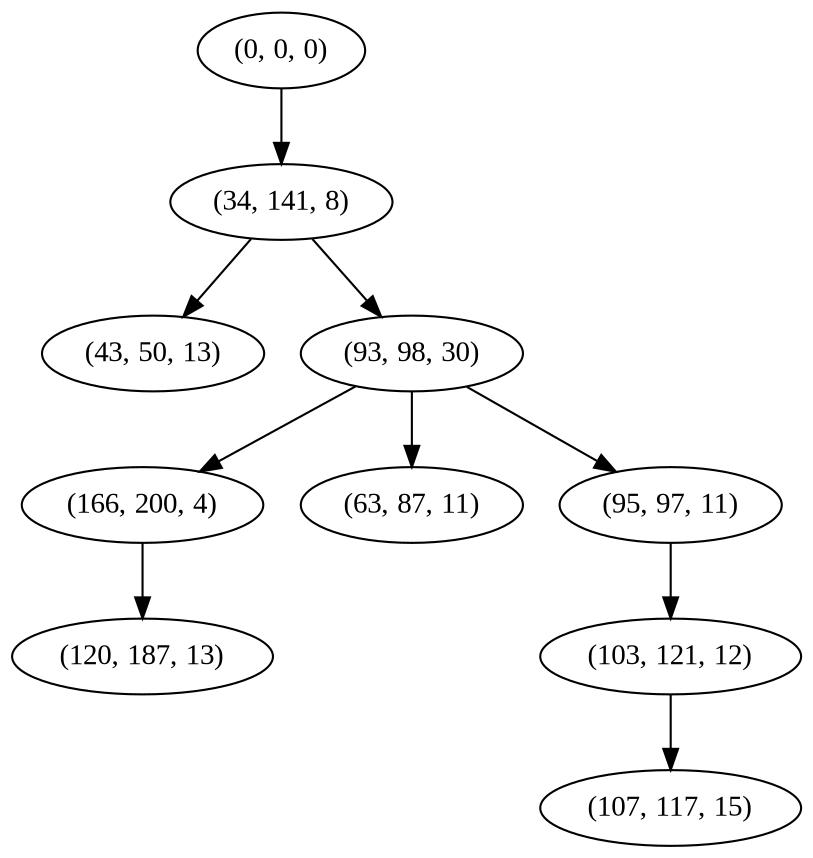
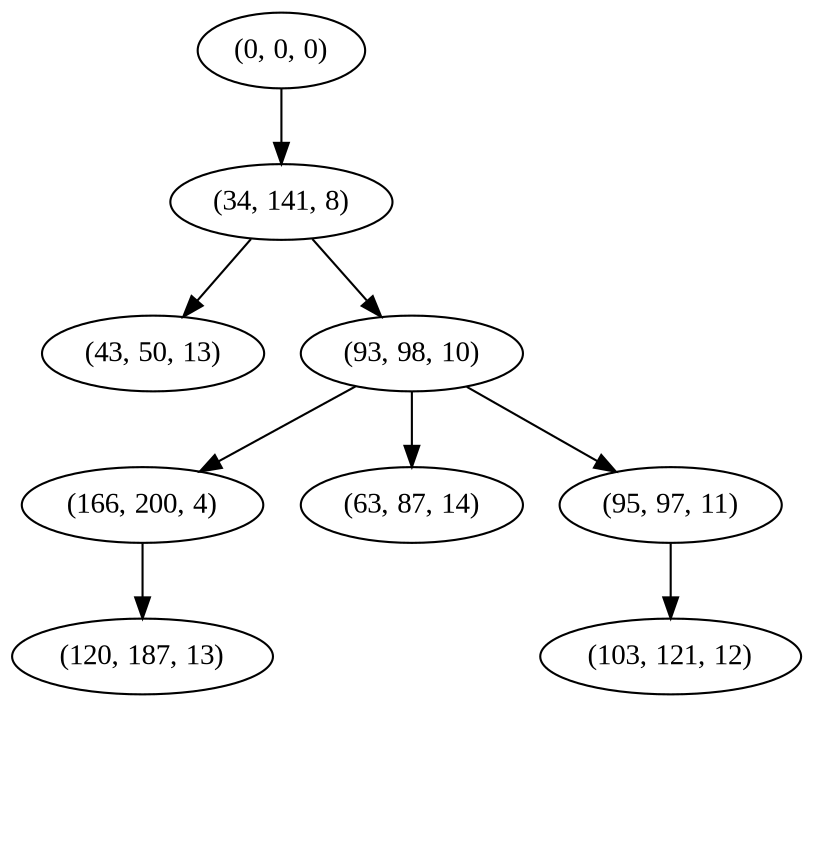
(412, 354) -> (412, 354)
(412, 505) -> (412, 505)
(671, 808) -> none
